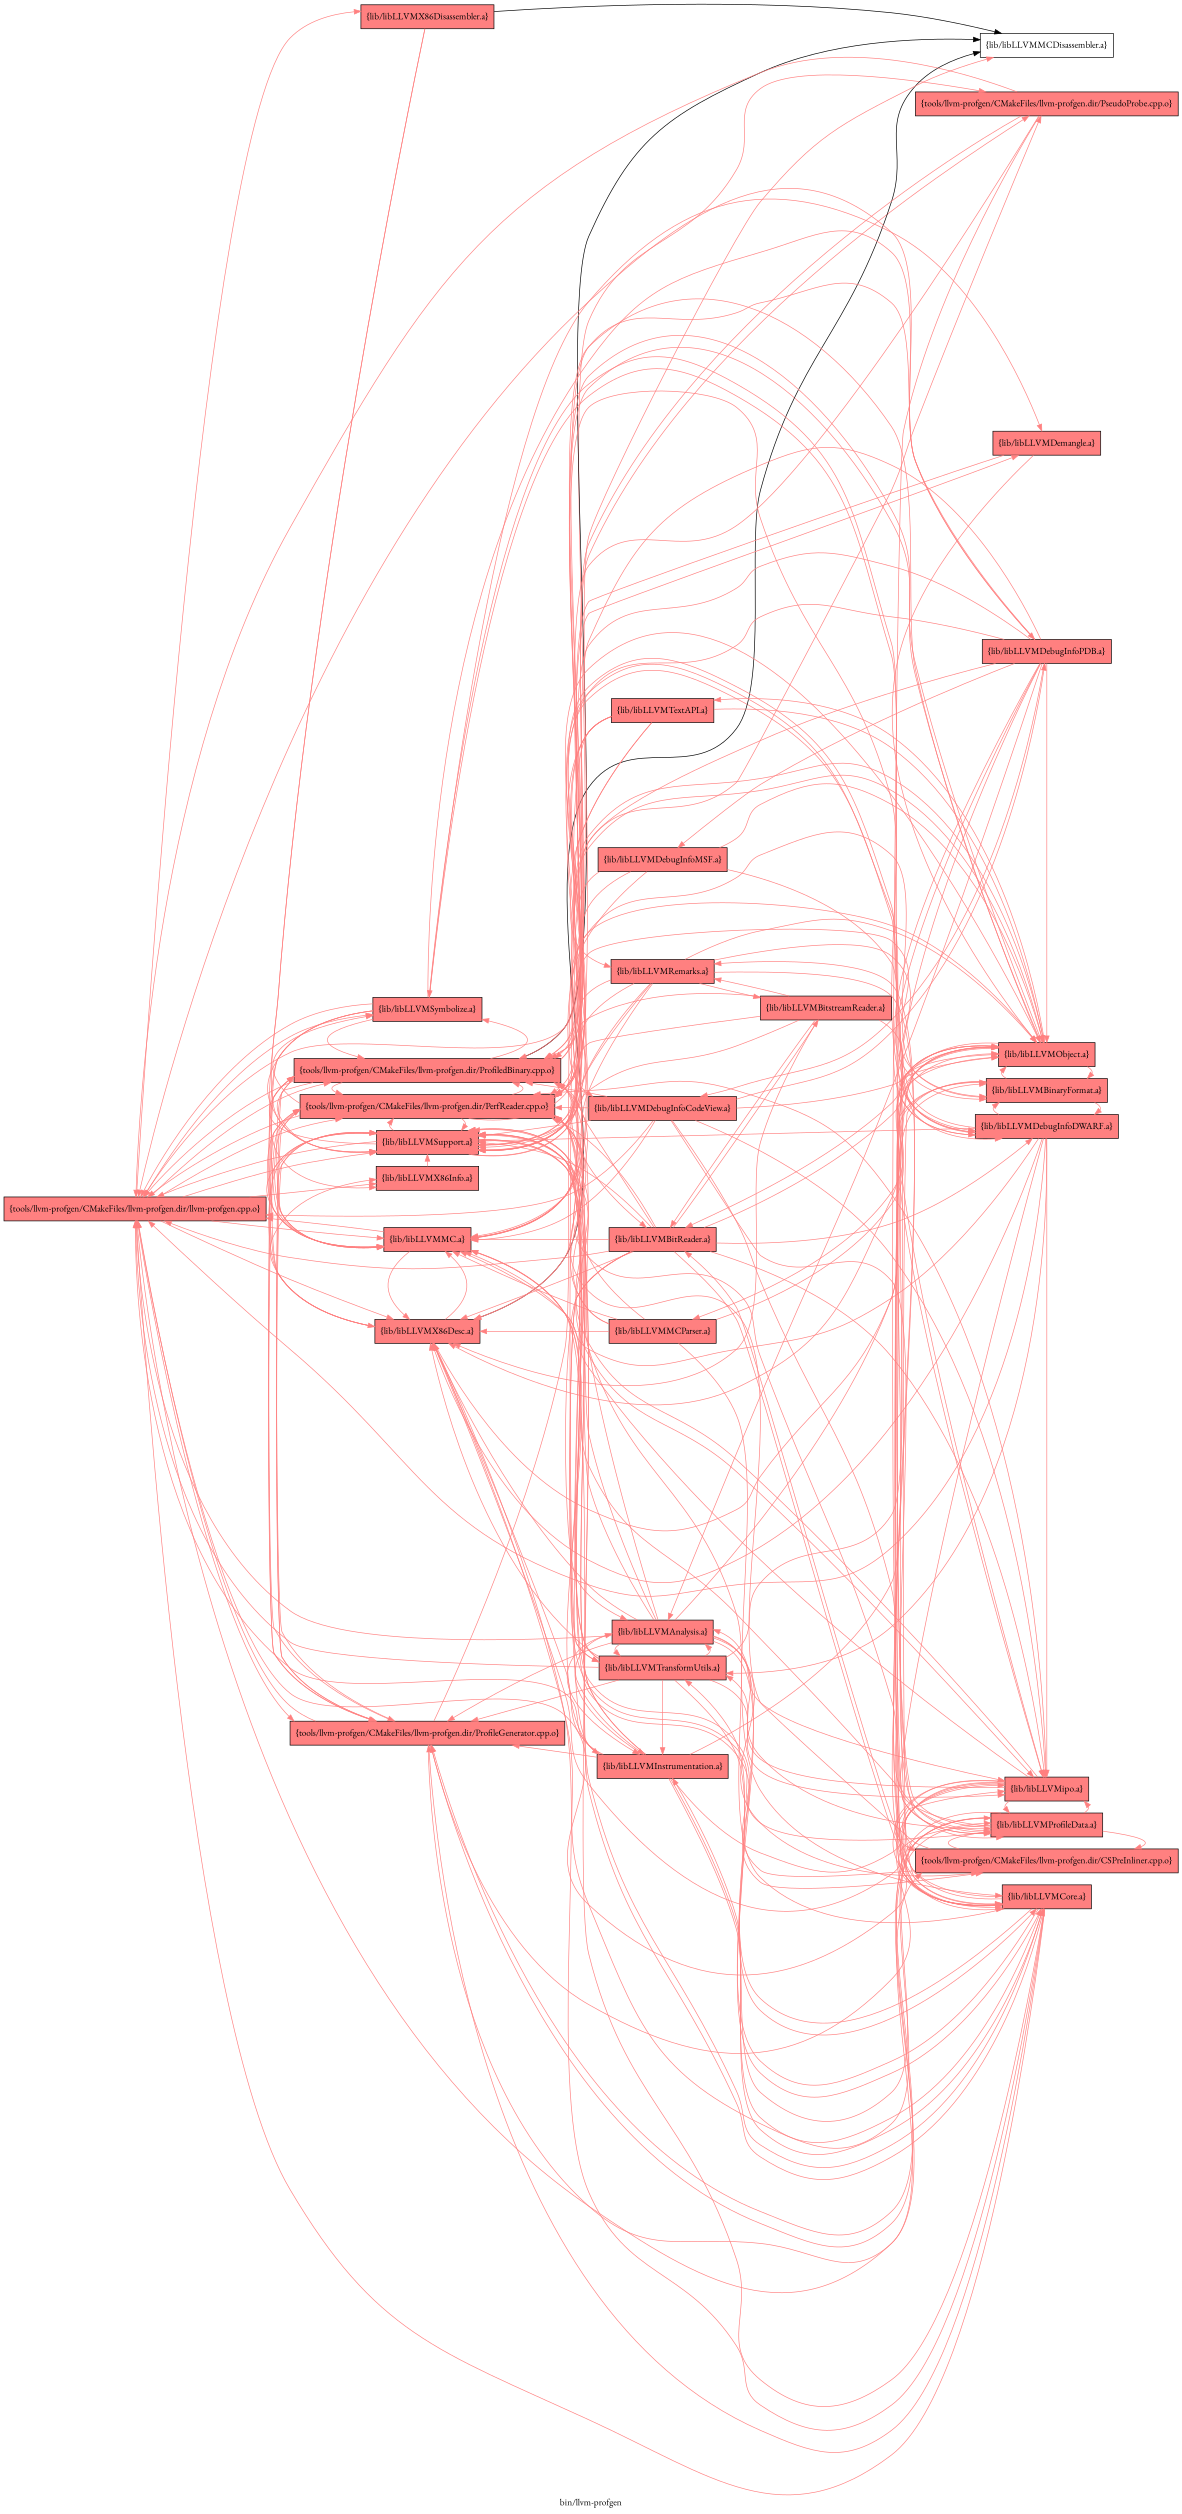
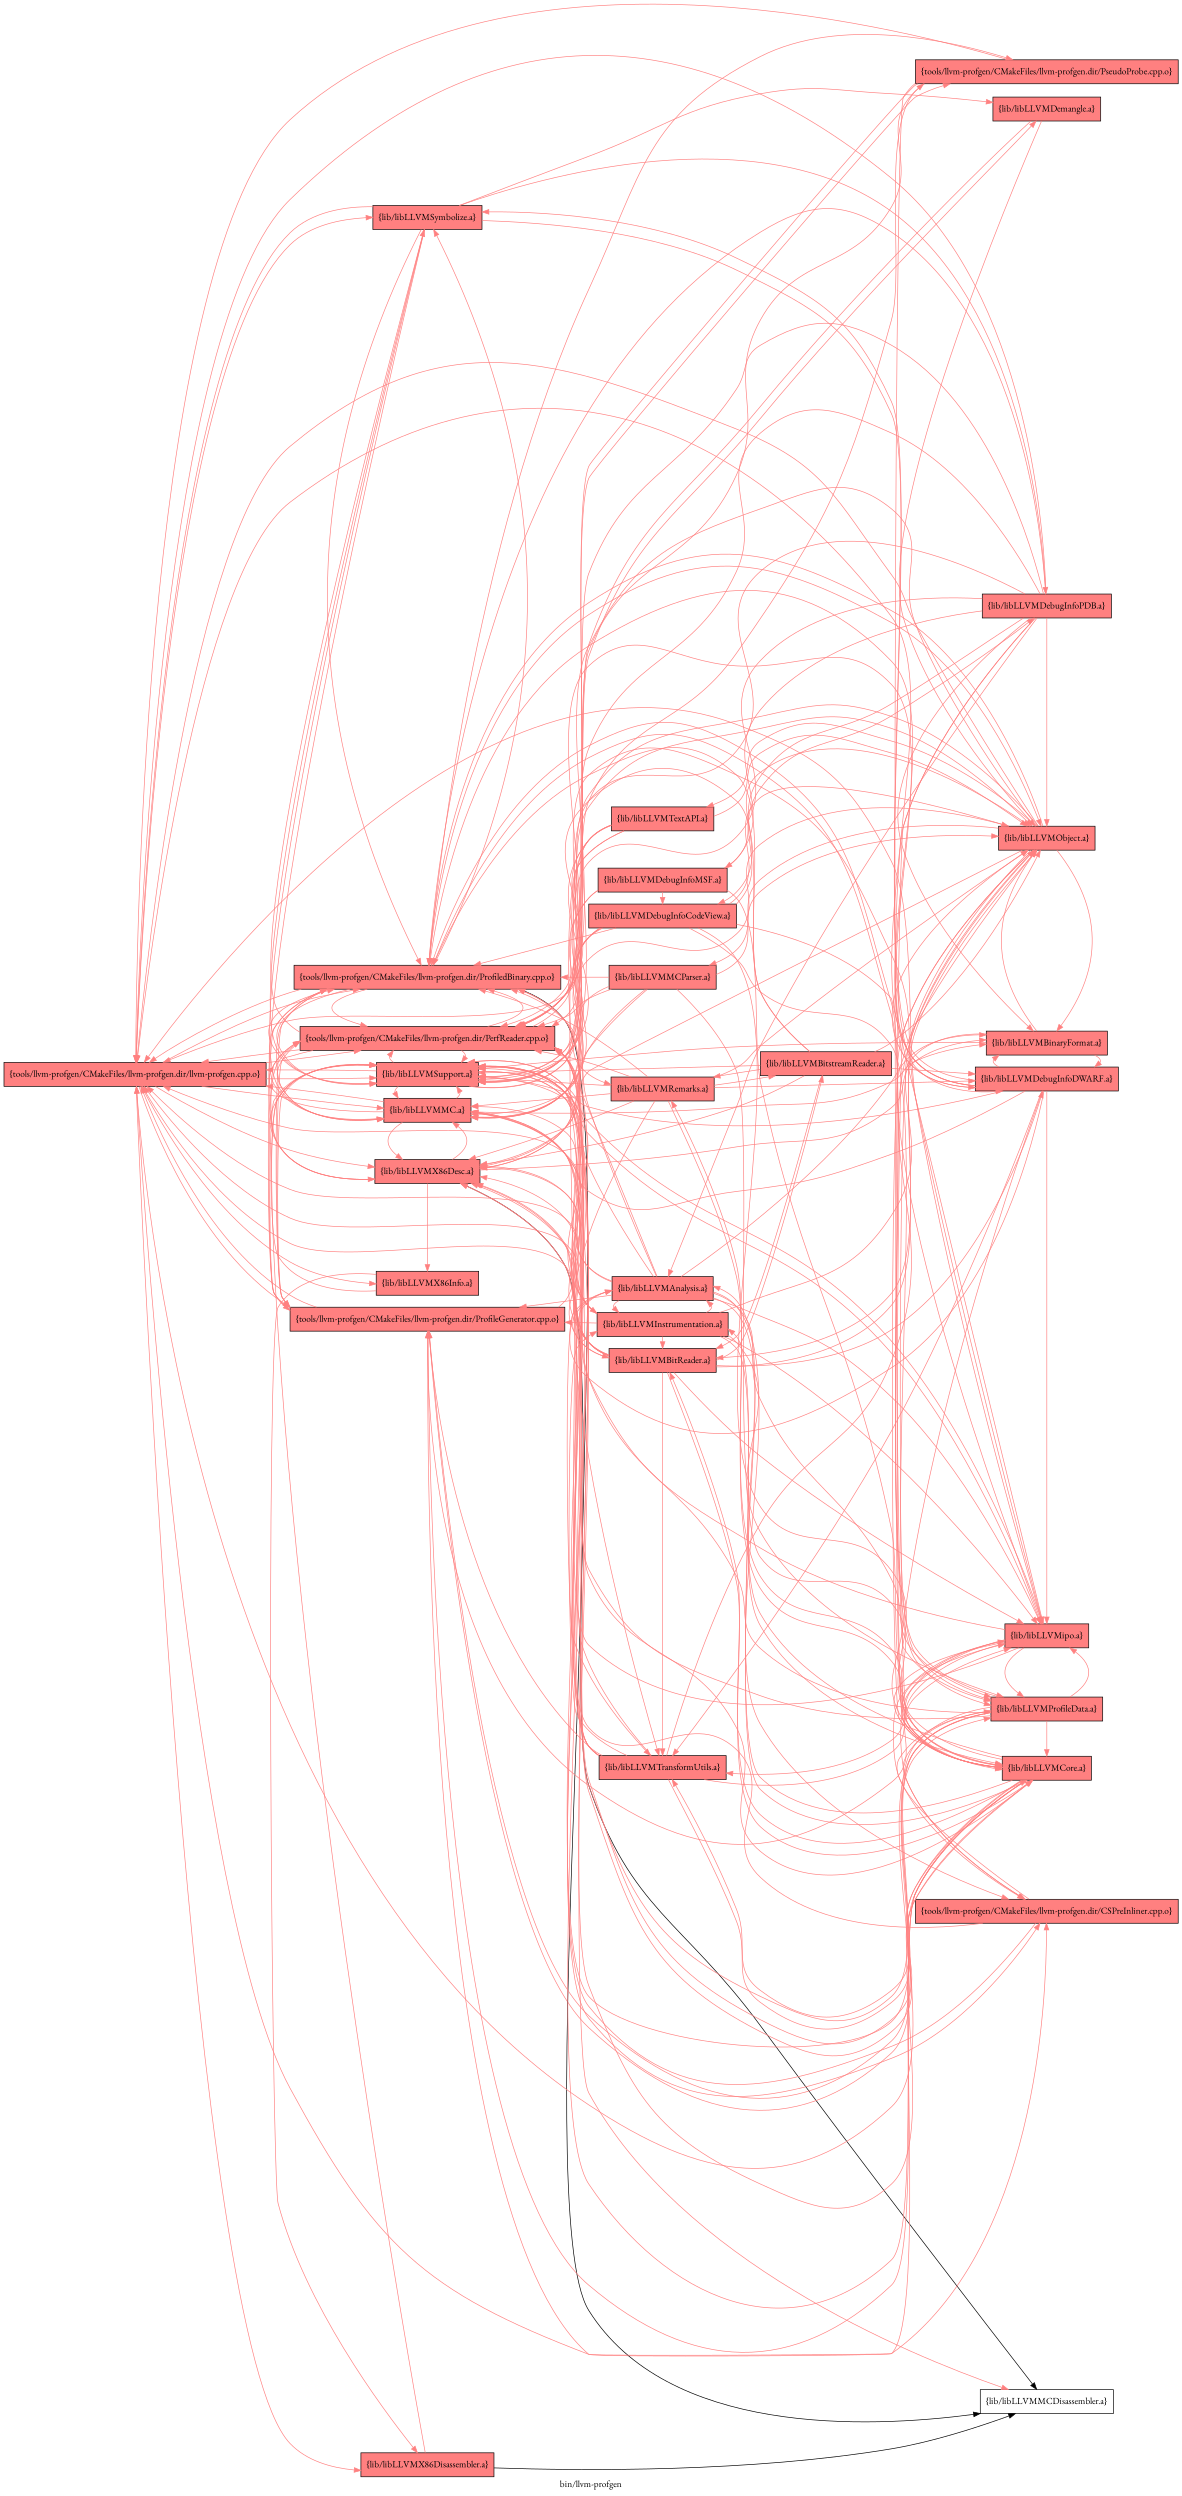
(318, 640) -> (271, 1841)
none -> (552, 1133)
(929, 1344) -> (902, 1709)
(896, 1439) -> (965, 970)
(570, 1500) -> (663, 1339)
